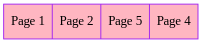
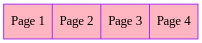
(125, 21) -> (125, 21)
